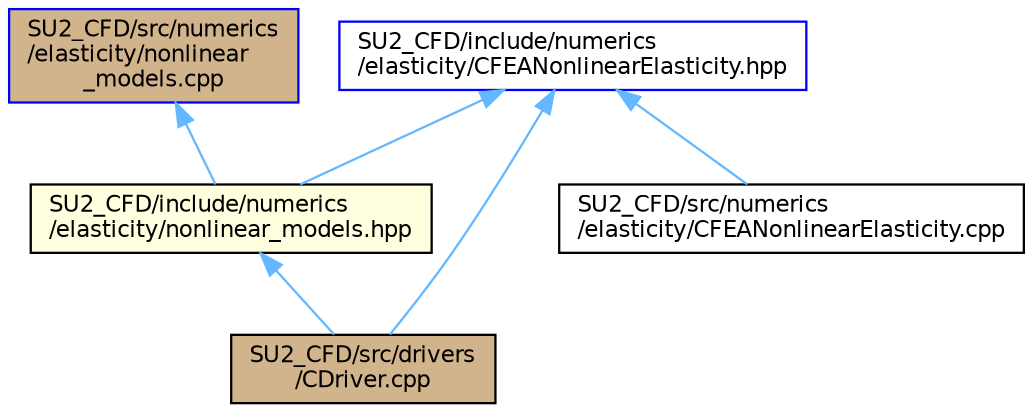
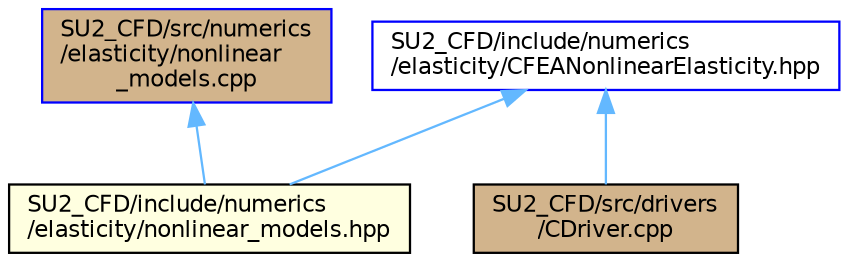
(792, 219) -> none
(305, 302) -> none
